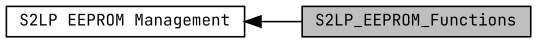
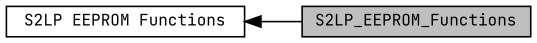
(125, 22) -> (125, 22)
